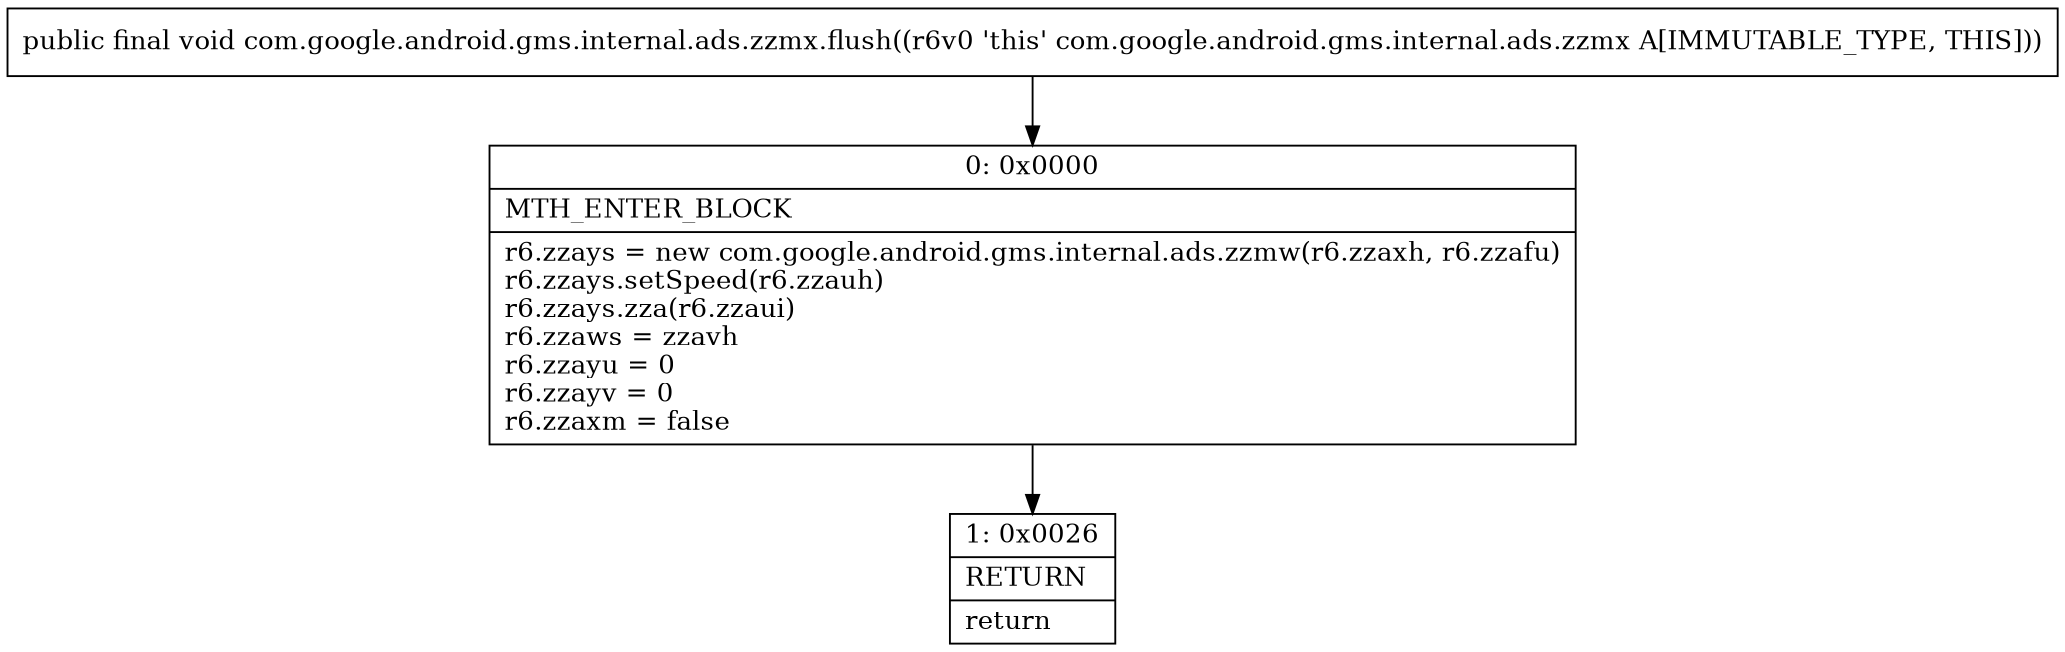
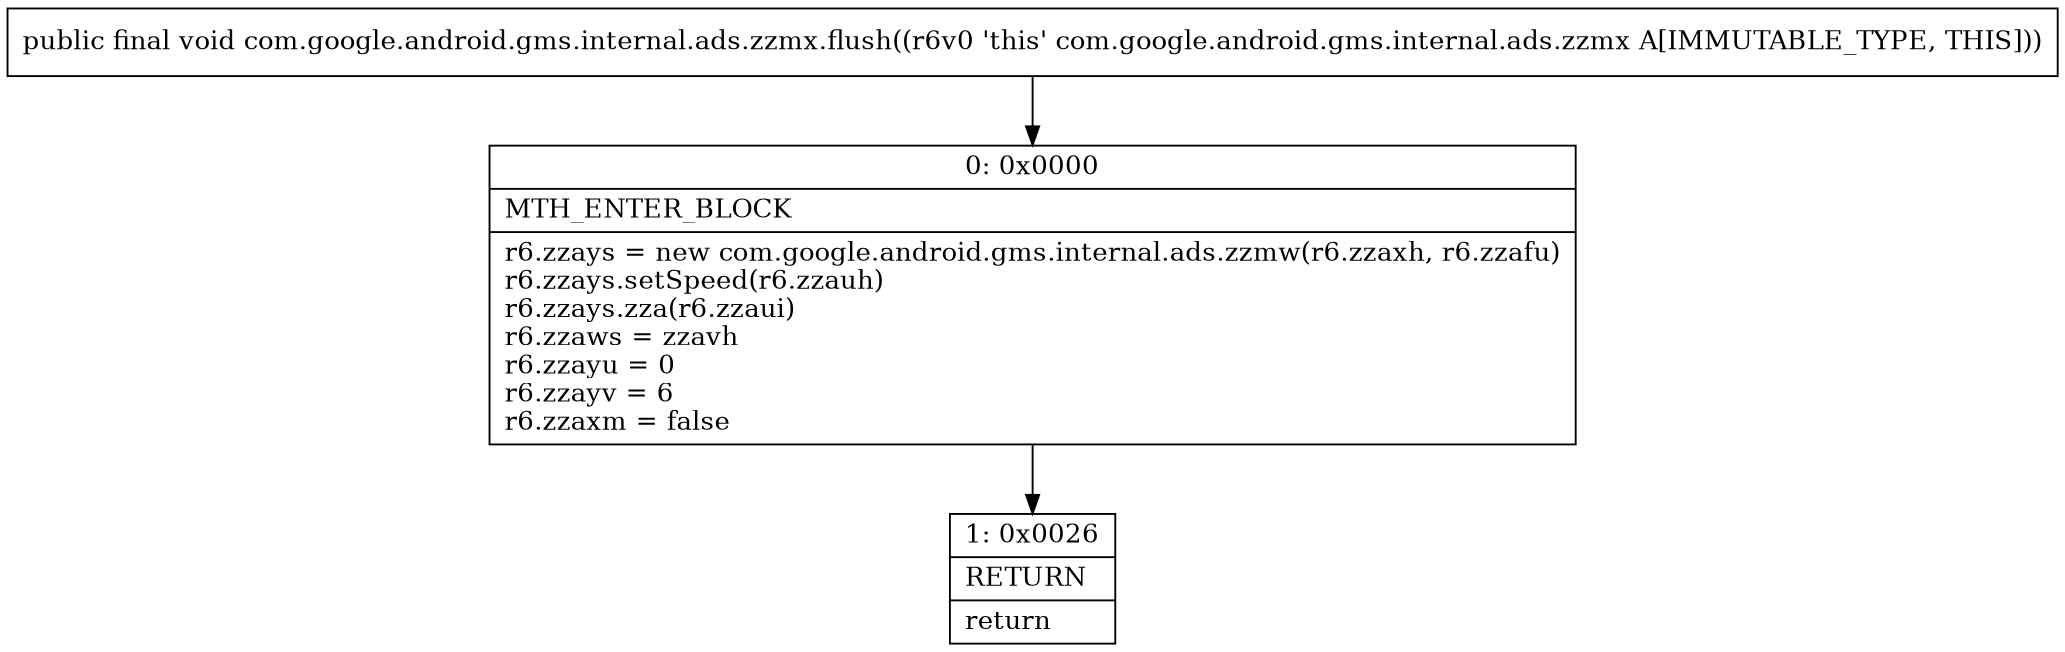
(590, 394) -> (590, 394)
